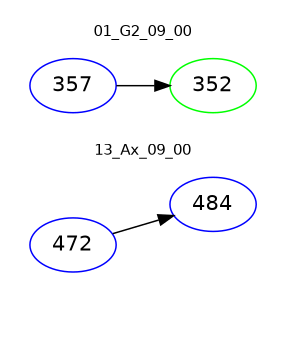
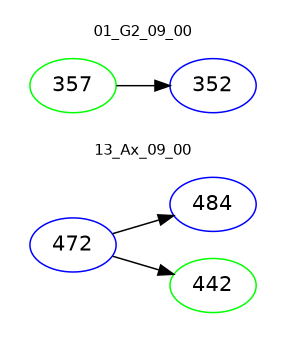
(73, 86) -> (73, 86)
(213, 86) -> (213, 86)
none -> (213, 286)
